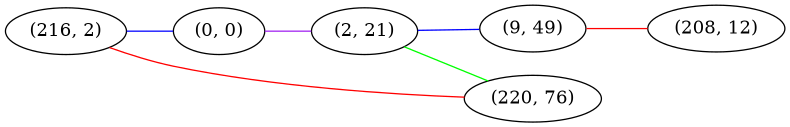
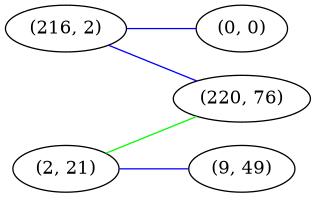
(716, 29) -> none
(288, 31) -> none
(285, 84) -> (153, 63)
